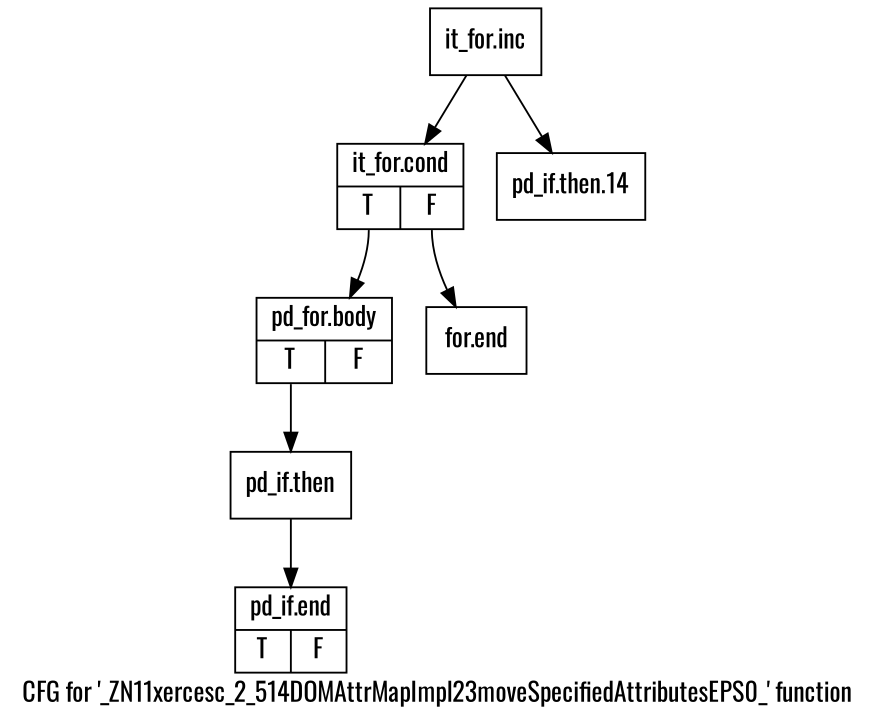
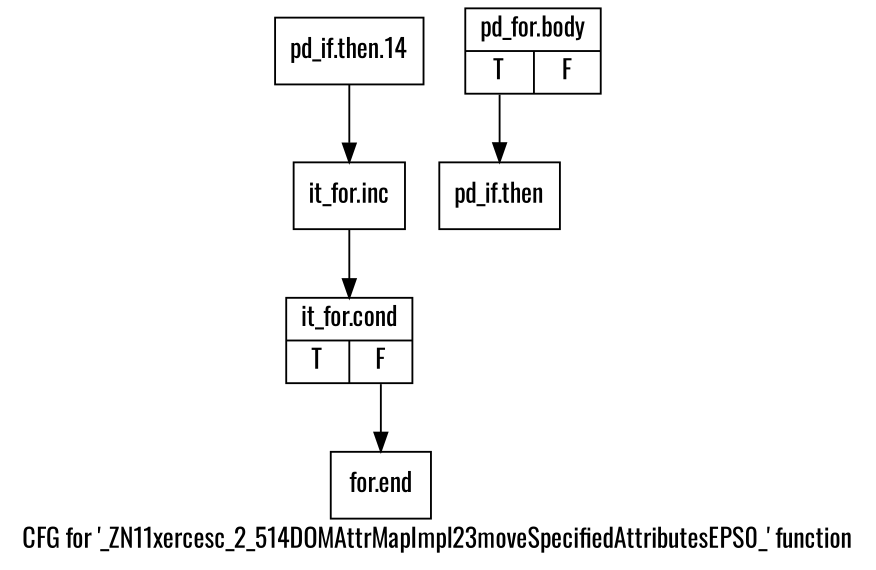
(524, 106) -> (349, 114)
(366, 256) -> none
(291, 630) -> none
